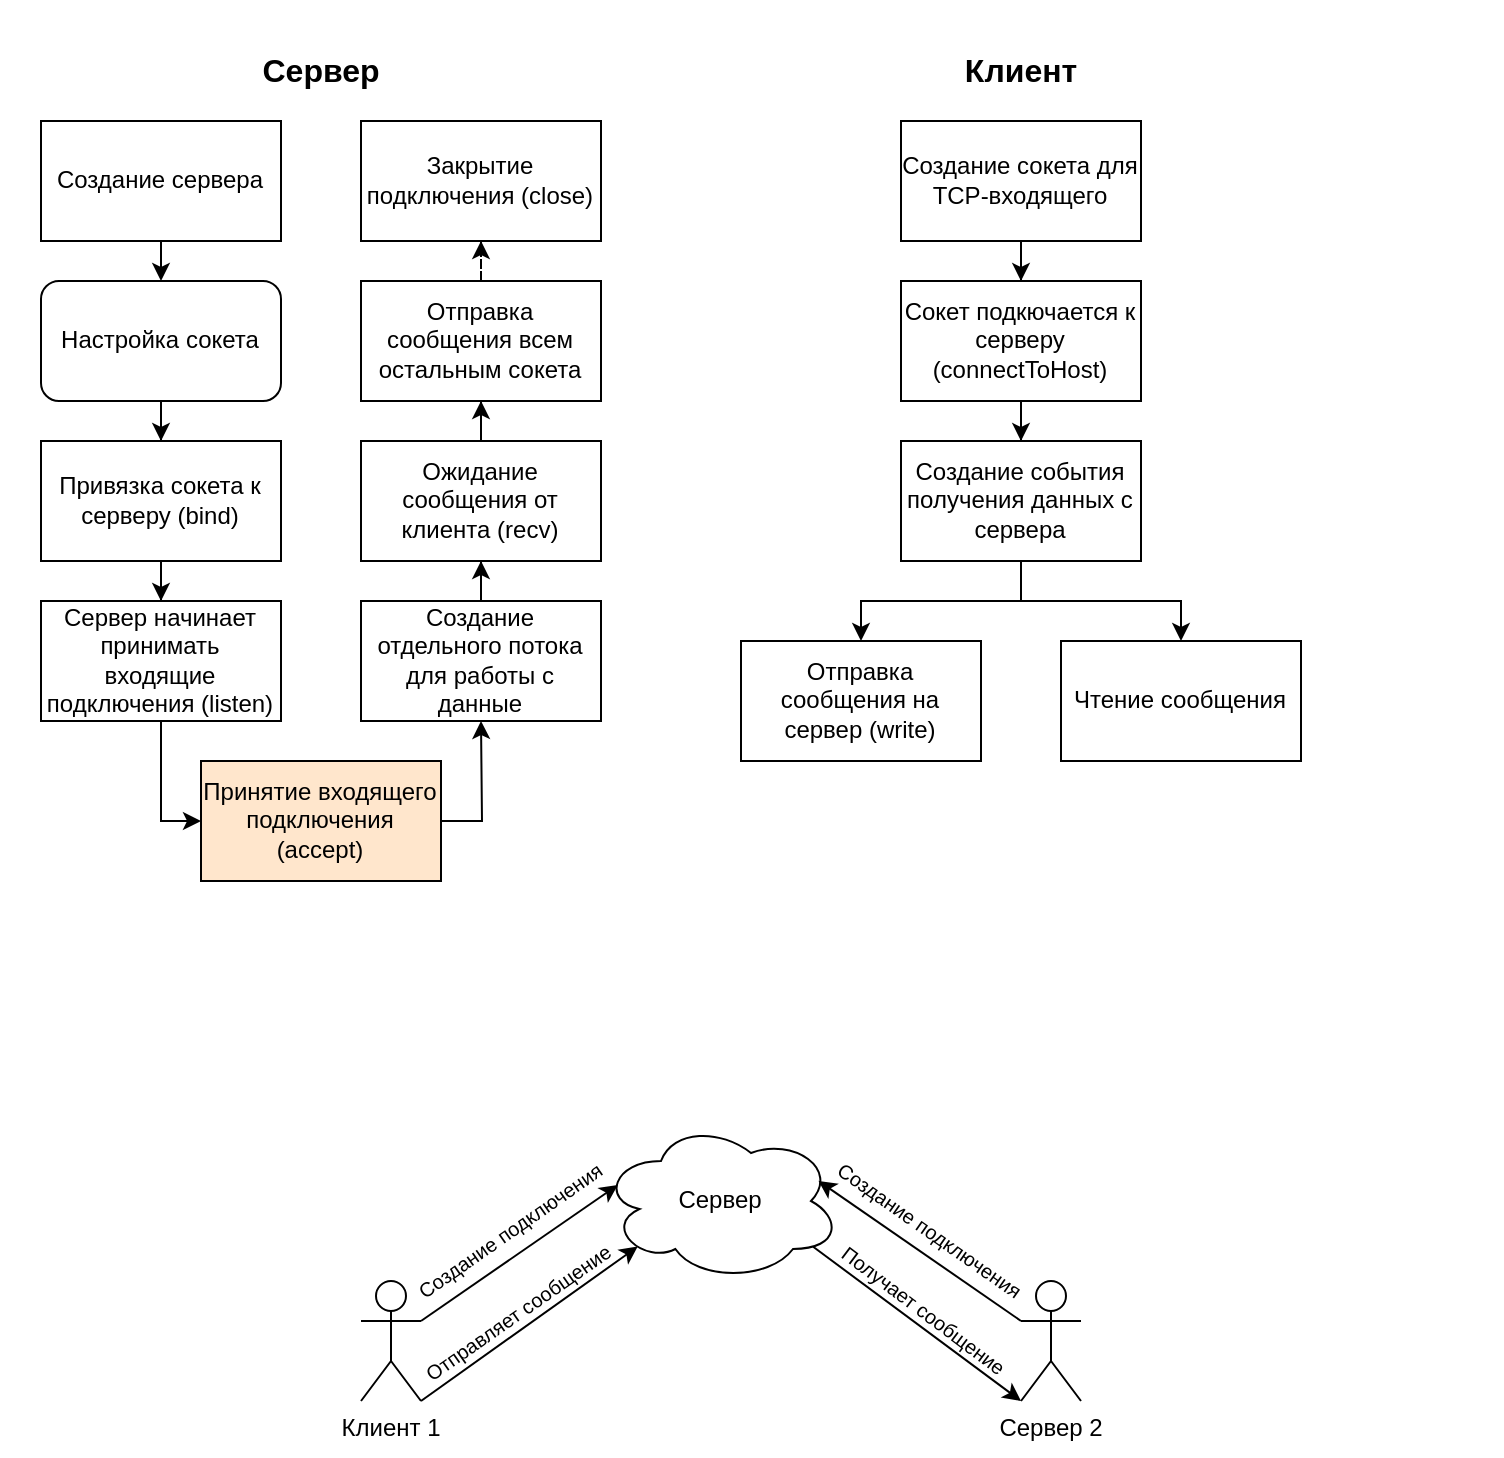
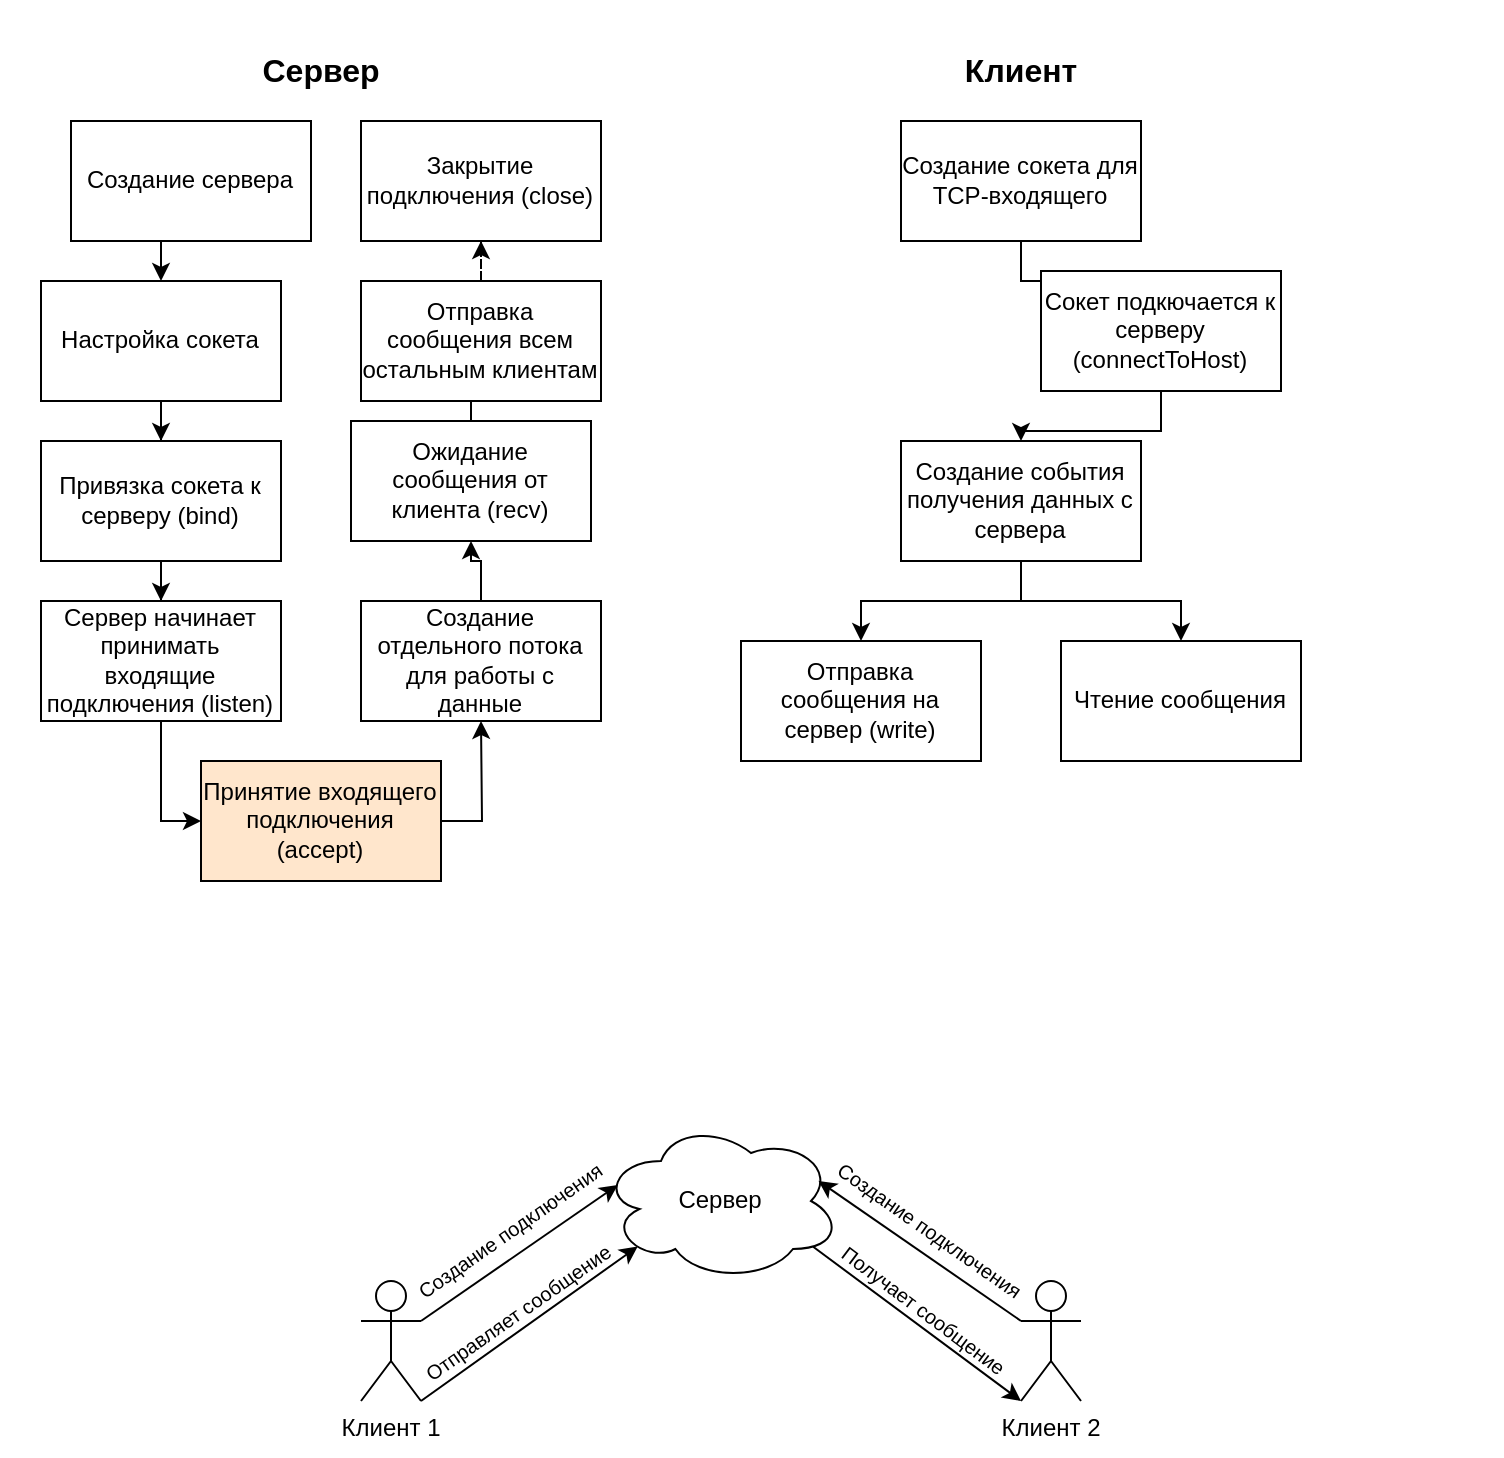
(161, 181) -> (191, 181)
(161, 341) -> (161, 341)
(481, 341) -> (481, 341)
(1021, 341) -> (1161, 331)
(481, 501) -> (471, 481)
(1052, 1429) -> (1052, 1429)
